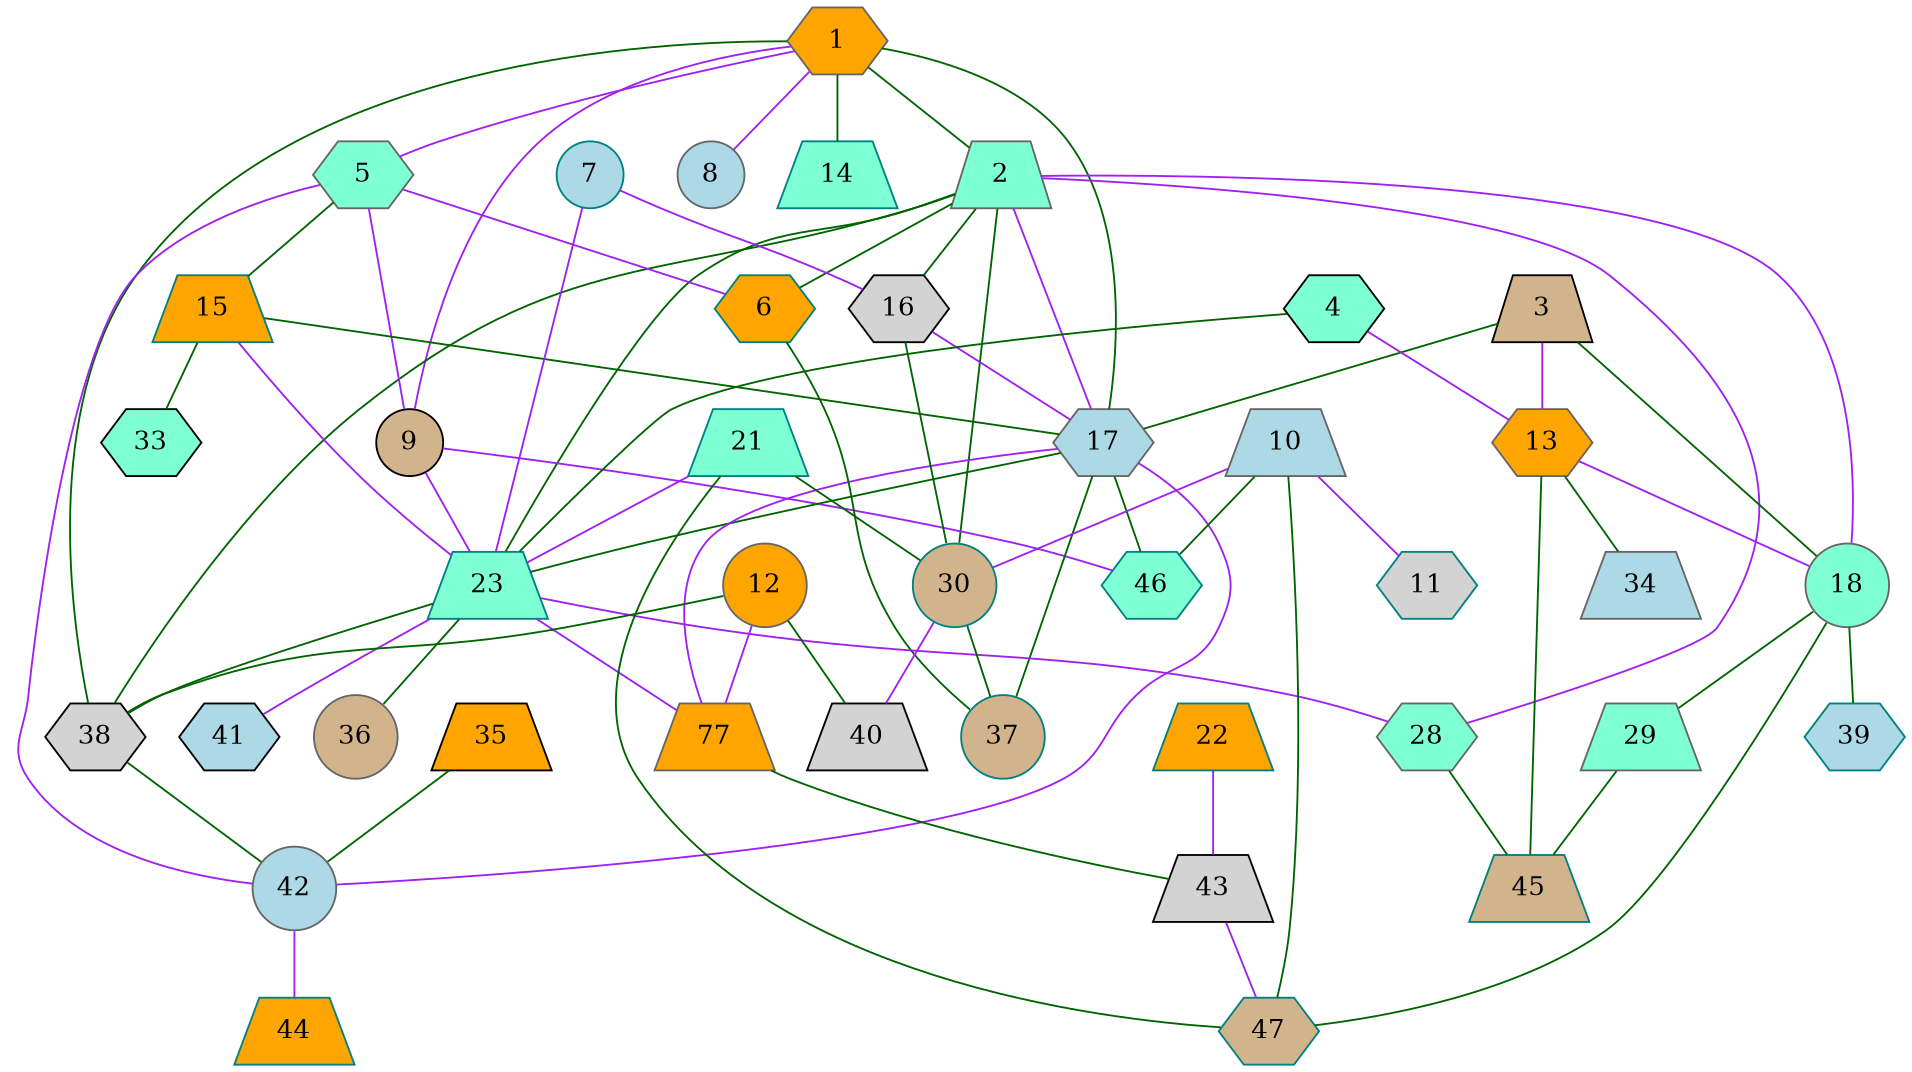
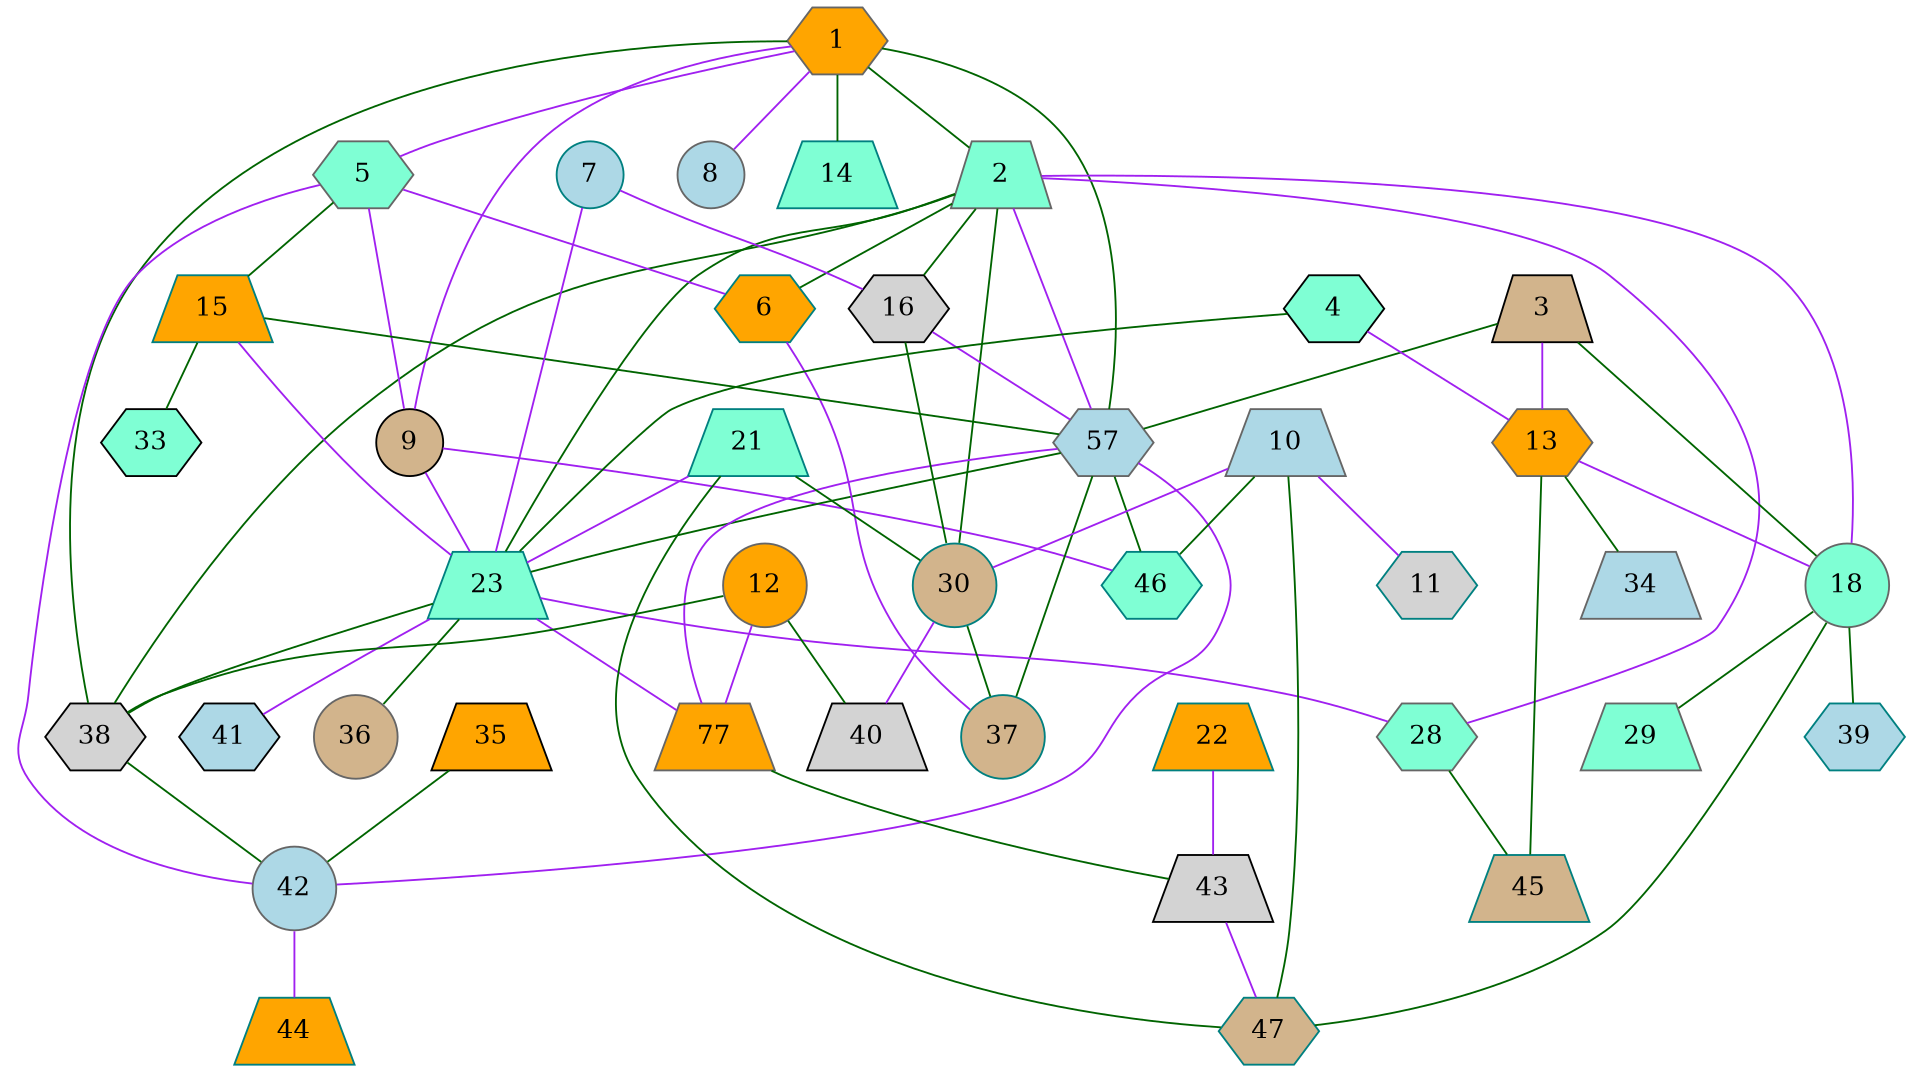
(1103, 443) -> (1103, 443)
(859, 537) -> (859, 537)
(1585, 813) -> none
